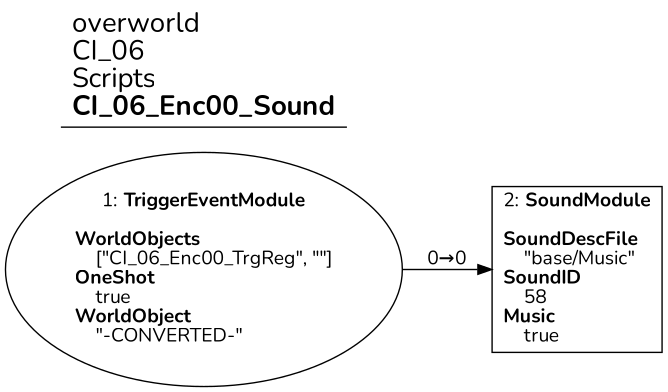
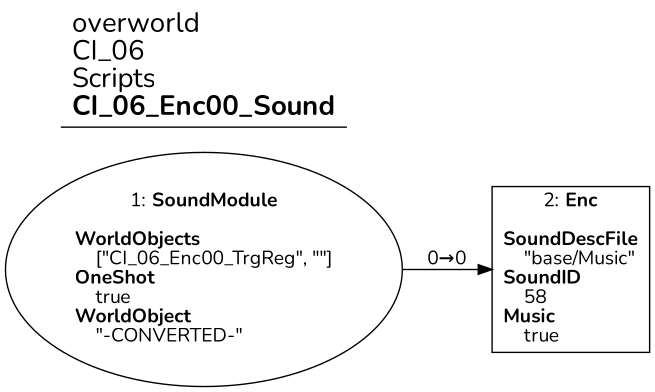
(215, 200) -> (215, 200)
(588, 200) -> (582, 200)
